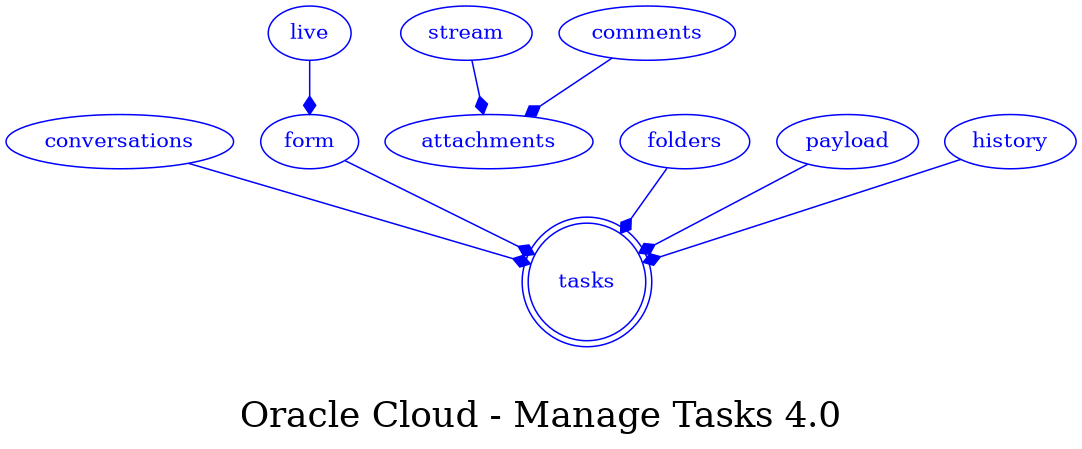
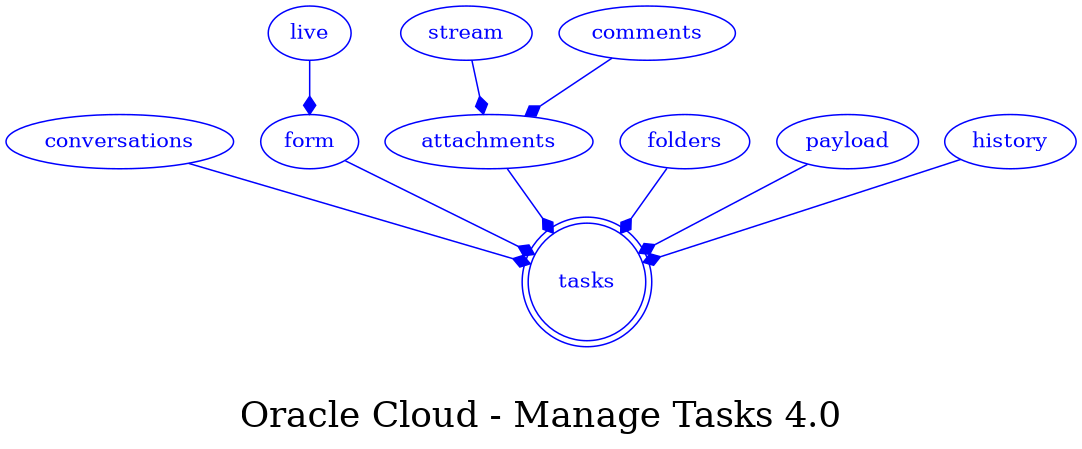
none -> (525, 194)
